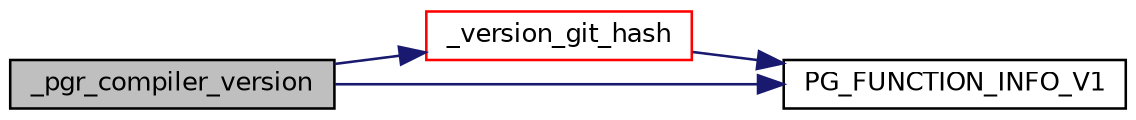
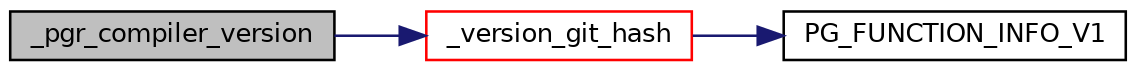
(546, 84) -> none
